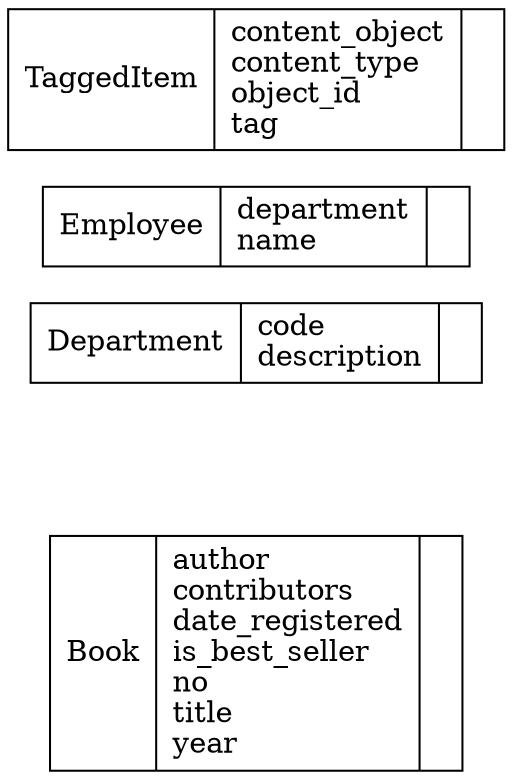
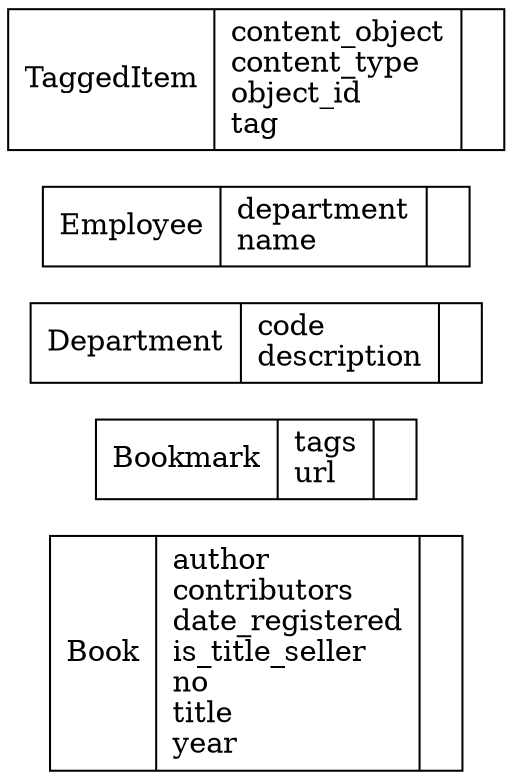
none -> (256, 459)
(272, 652) -> (270, 652)
